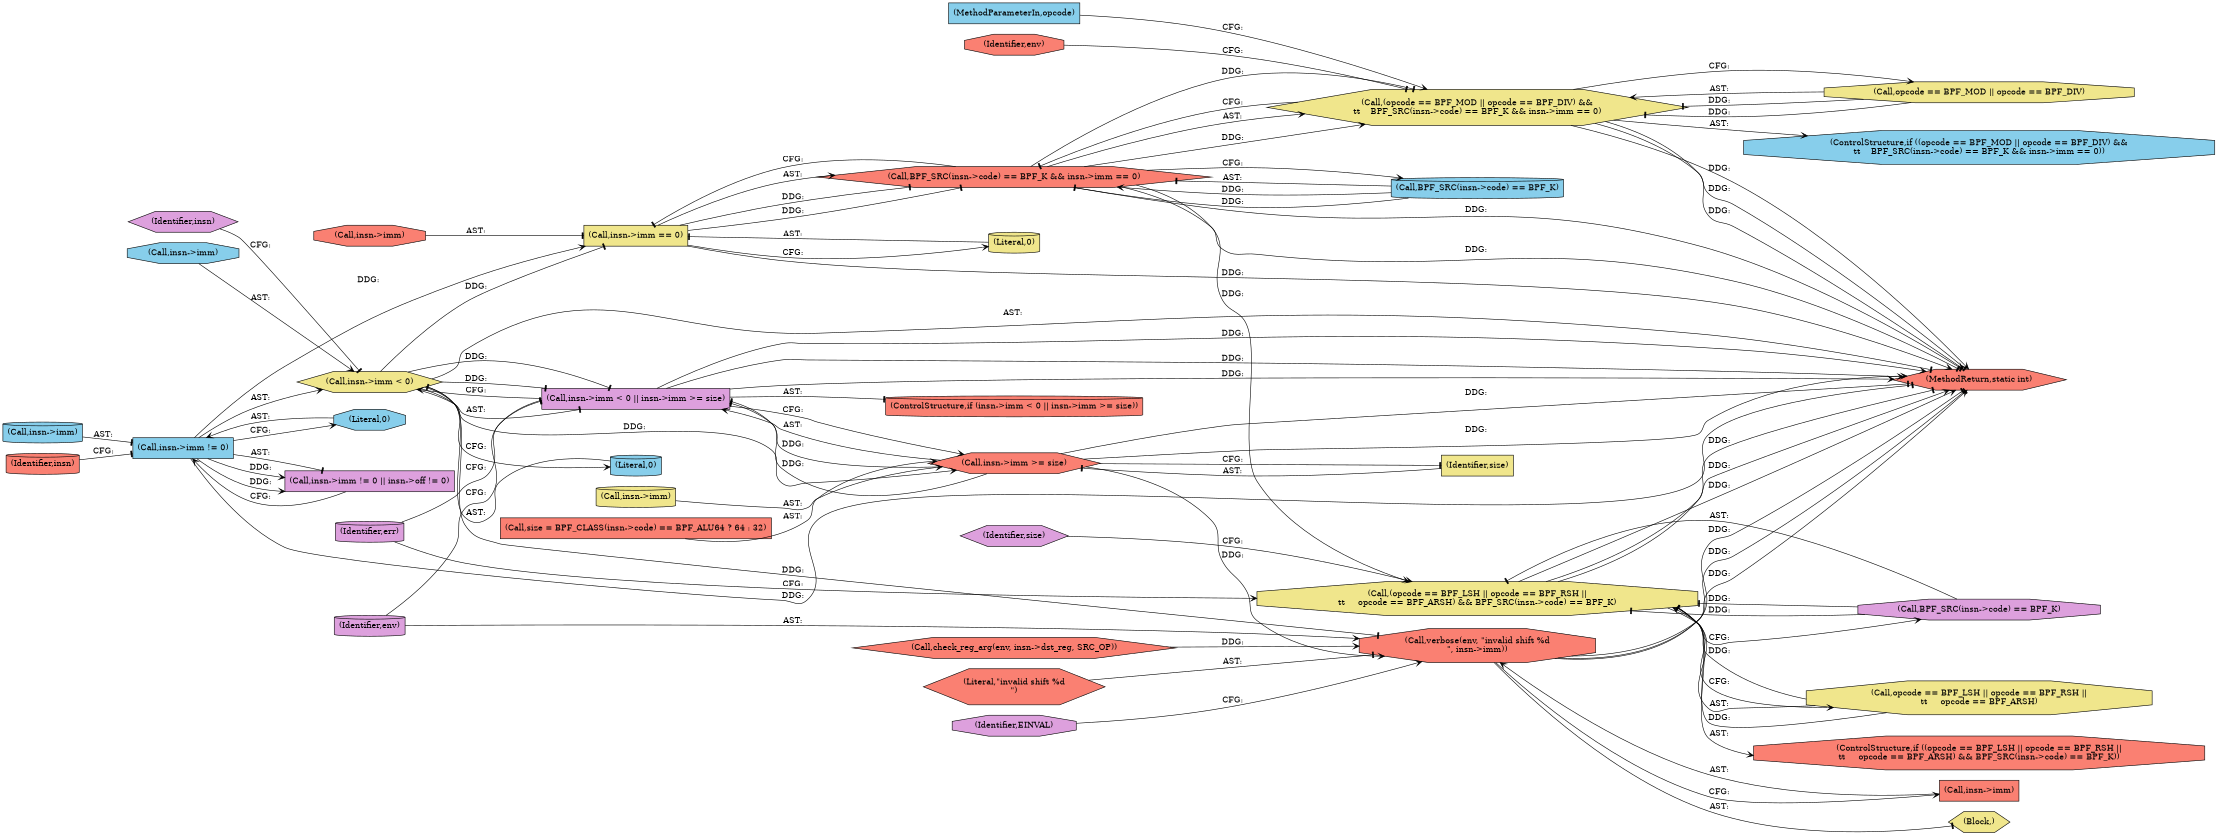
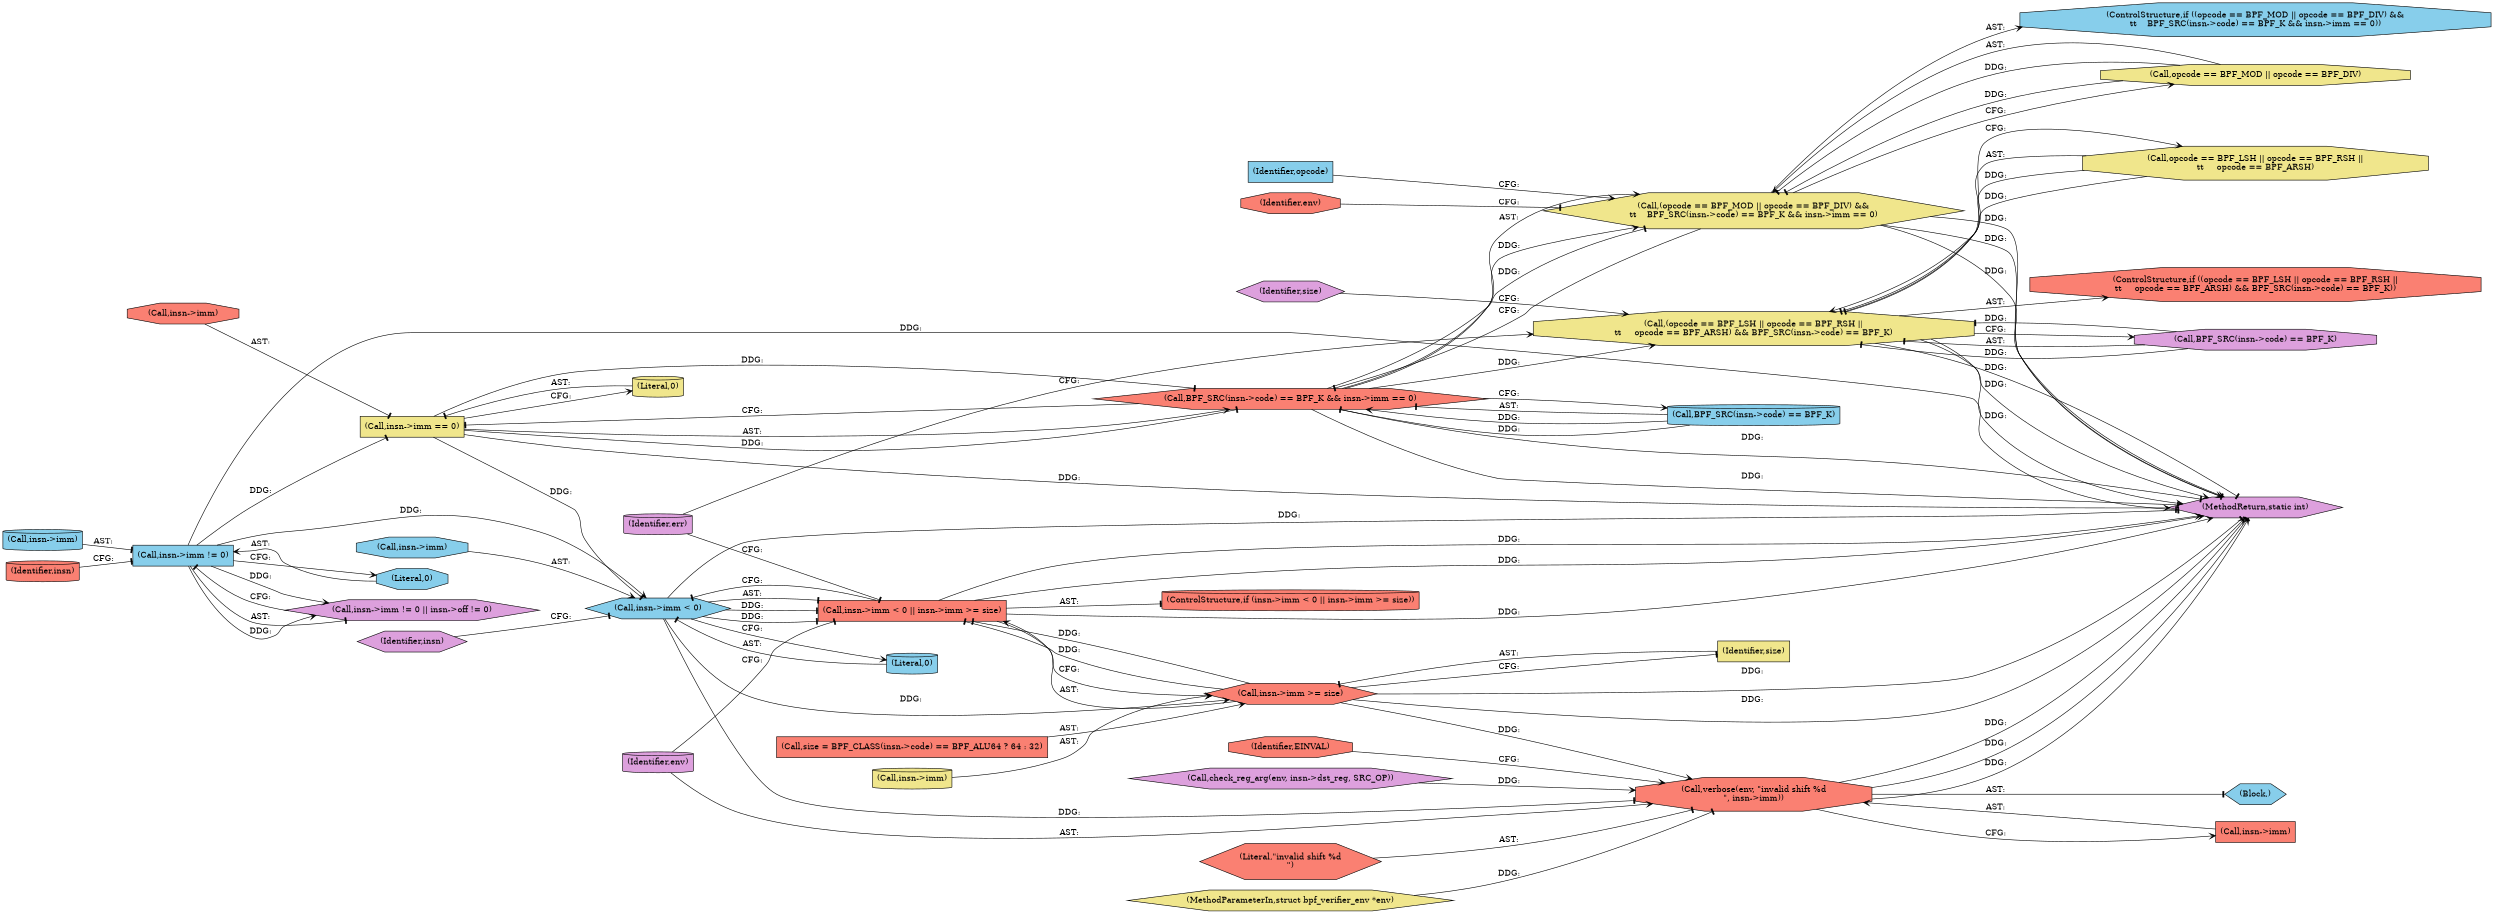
(1014, 13) -> (1291, 172)
(482, 294) -> (554, 499)
(1014, 313) -> (1291, 515)
(374, 317) -> (288, 486)
(1979, 380) -> (2255, 507)
(370, 382) -> (658, 608)
(482, 396) -> (785, 586)
(262, 398) -> (412, 511)
(636, 399) -> (912, 611)
(370, 481) -> (412, 610)
(266, 505) -> (239, 597)
(1014, 648) -> (1291, 779)
(1014, 726) -> (1291, 747)
(1979, 822) -> (2255, 794)
none -> (1291, 900)
